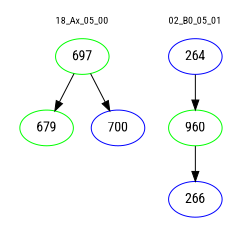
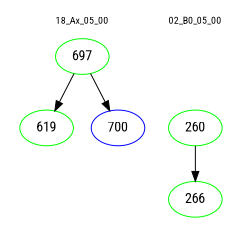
(195, 21) -> (195, 21)
(195, 57) -> none
(47, 128) -> (47, 128)
(195, 128) -> (195, 128)
(195, 199) -> (195, 199)
